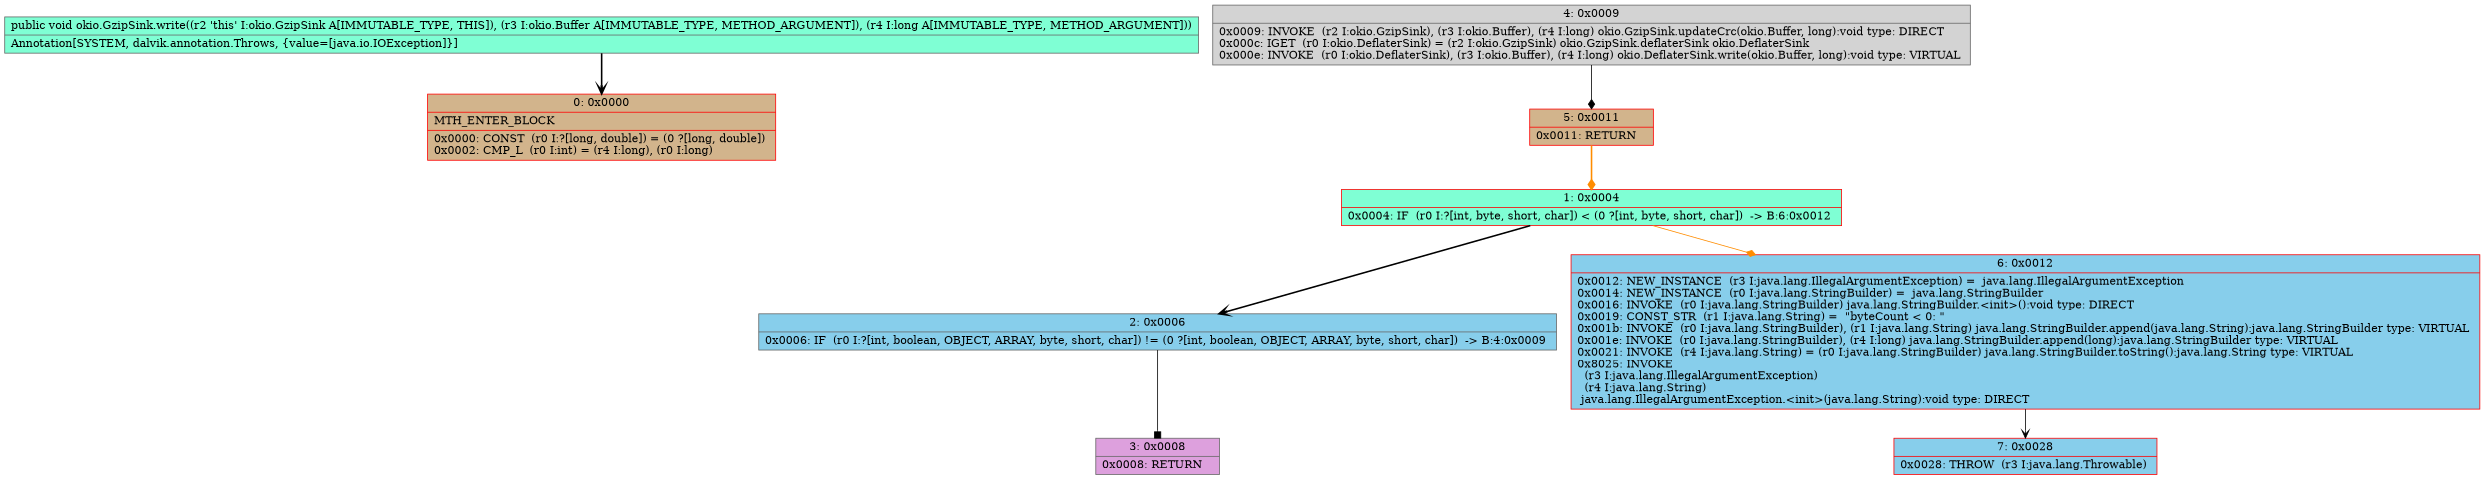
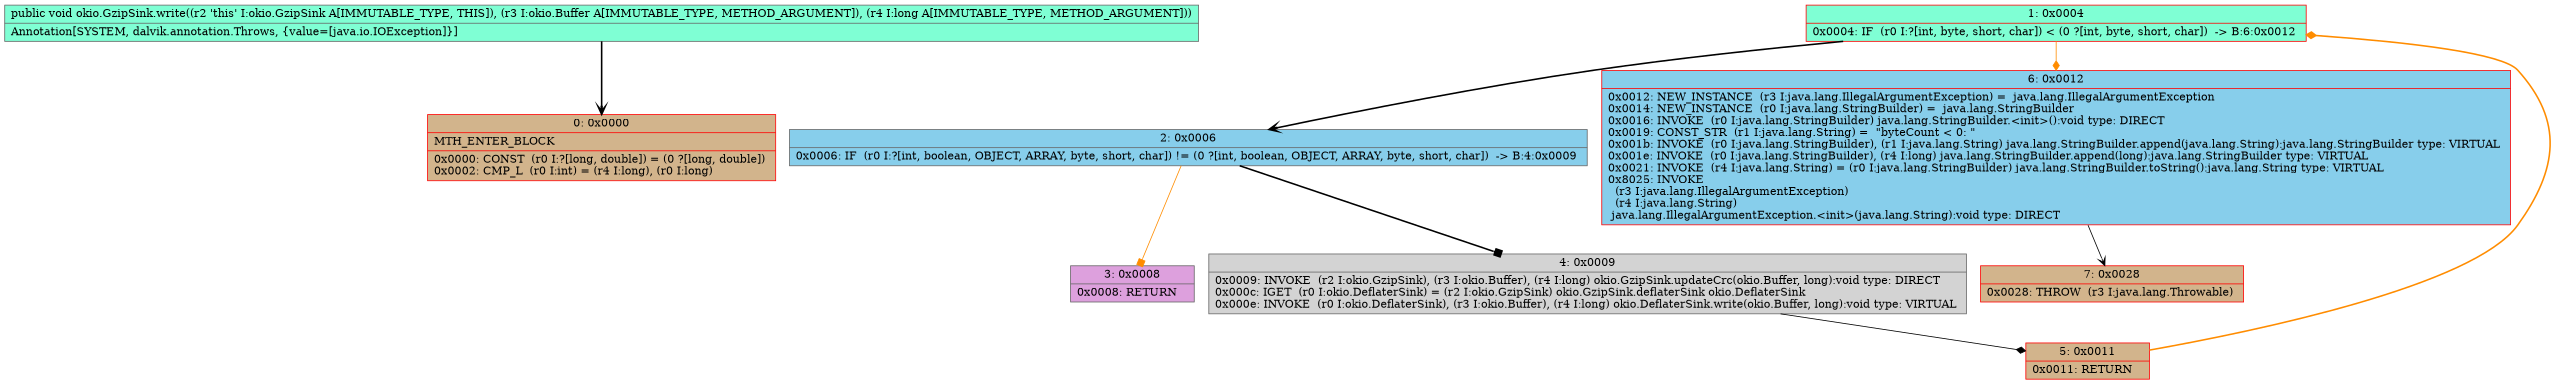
none -> (1367, 209)
(1158, 390) -> (1162, 212)
(2025, 456) -> (2112, 284)
